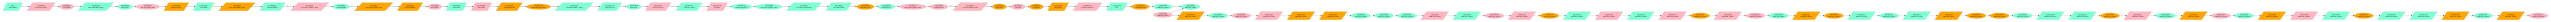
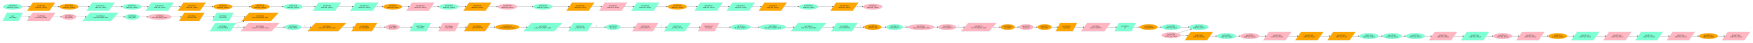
(256, 7) -> (239, 22)
(1755, 16) -> none
